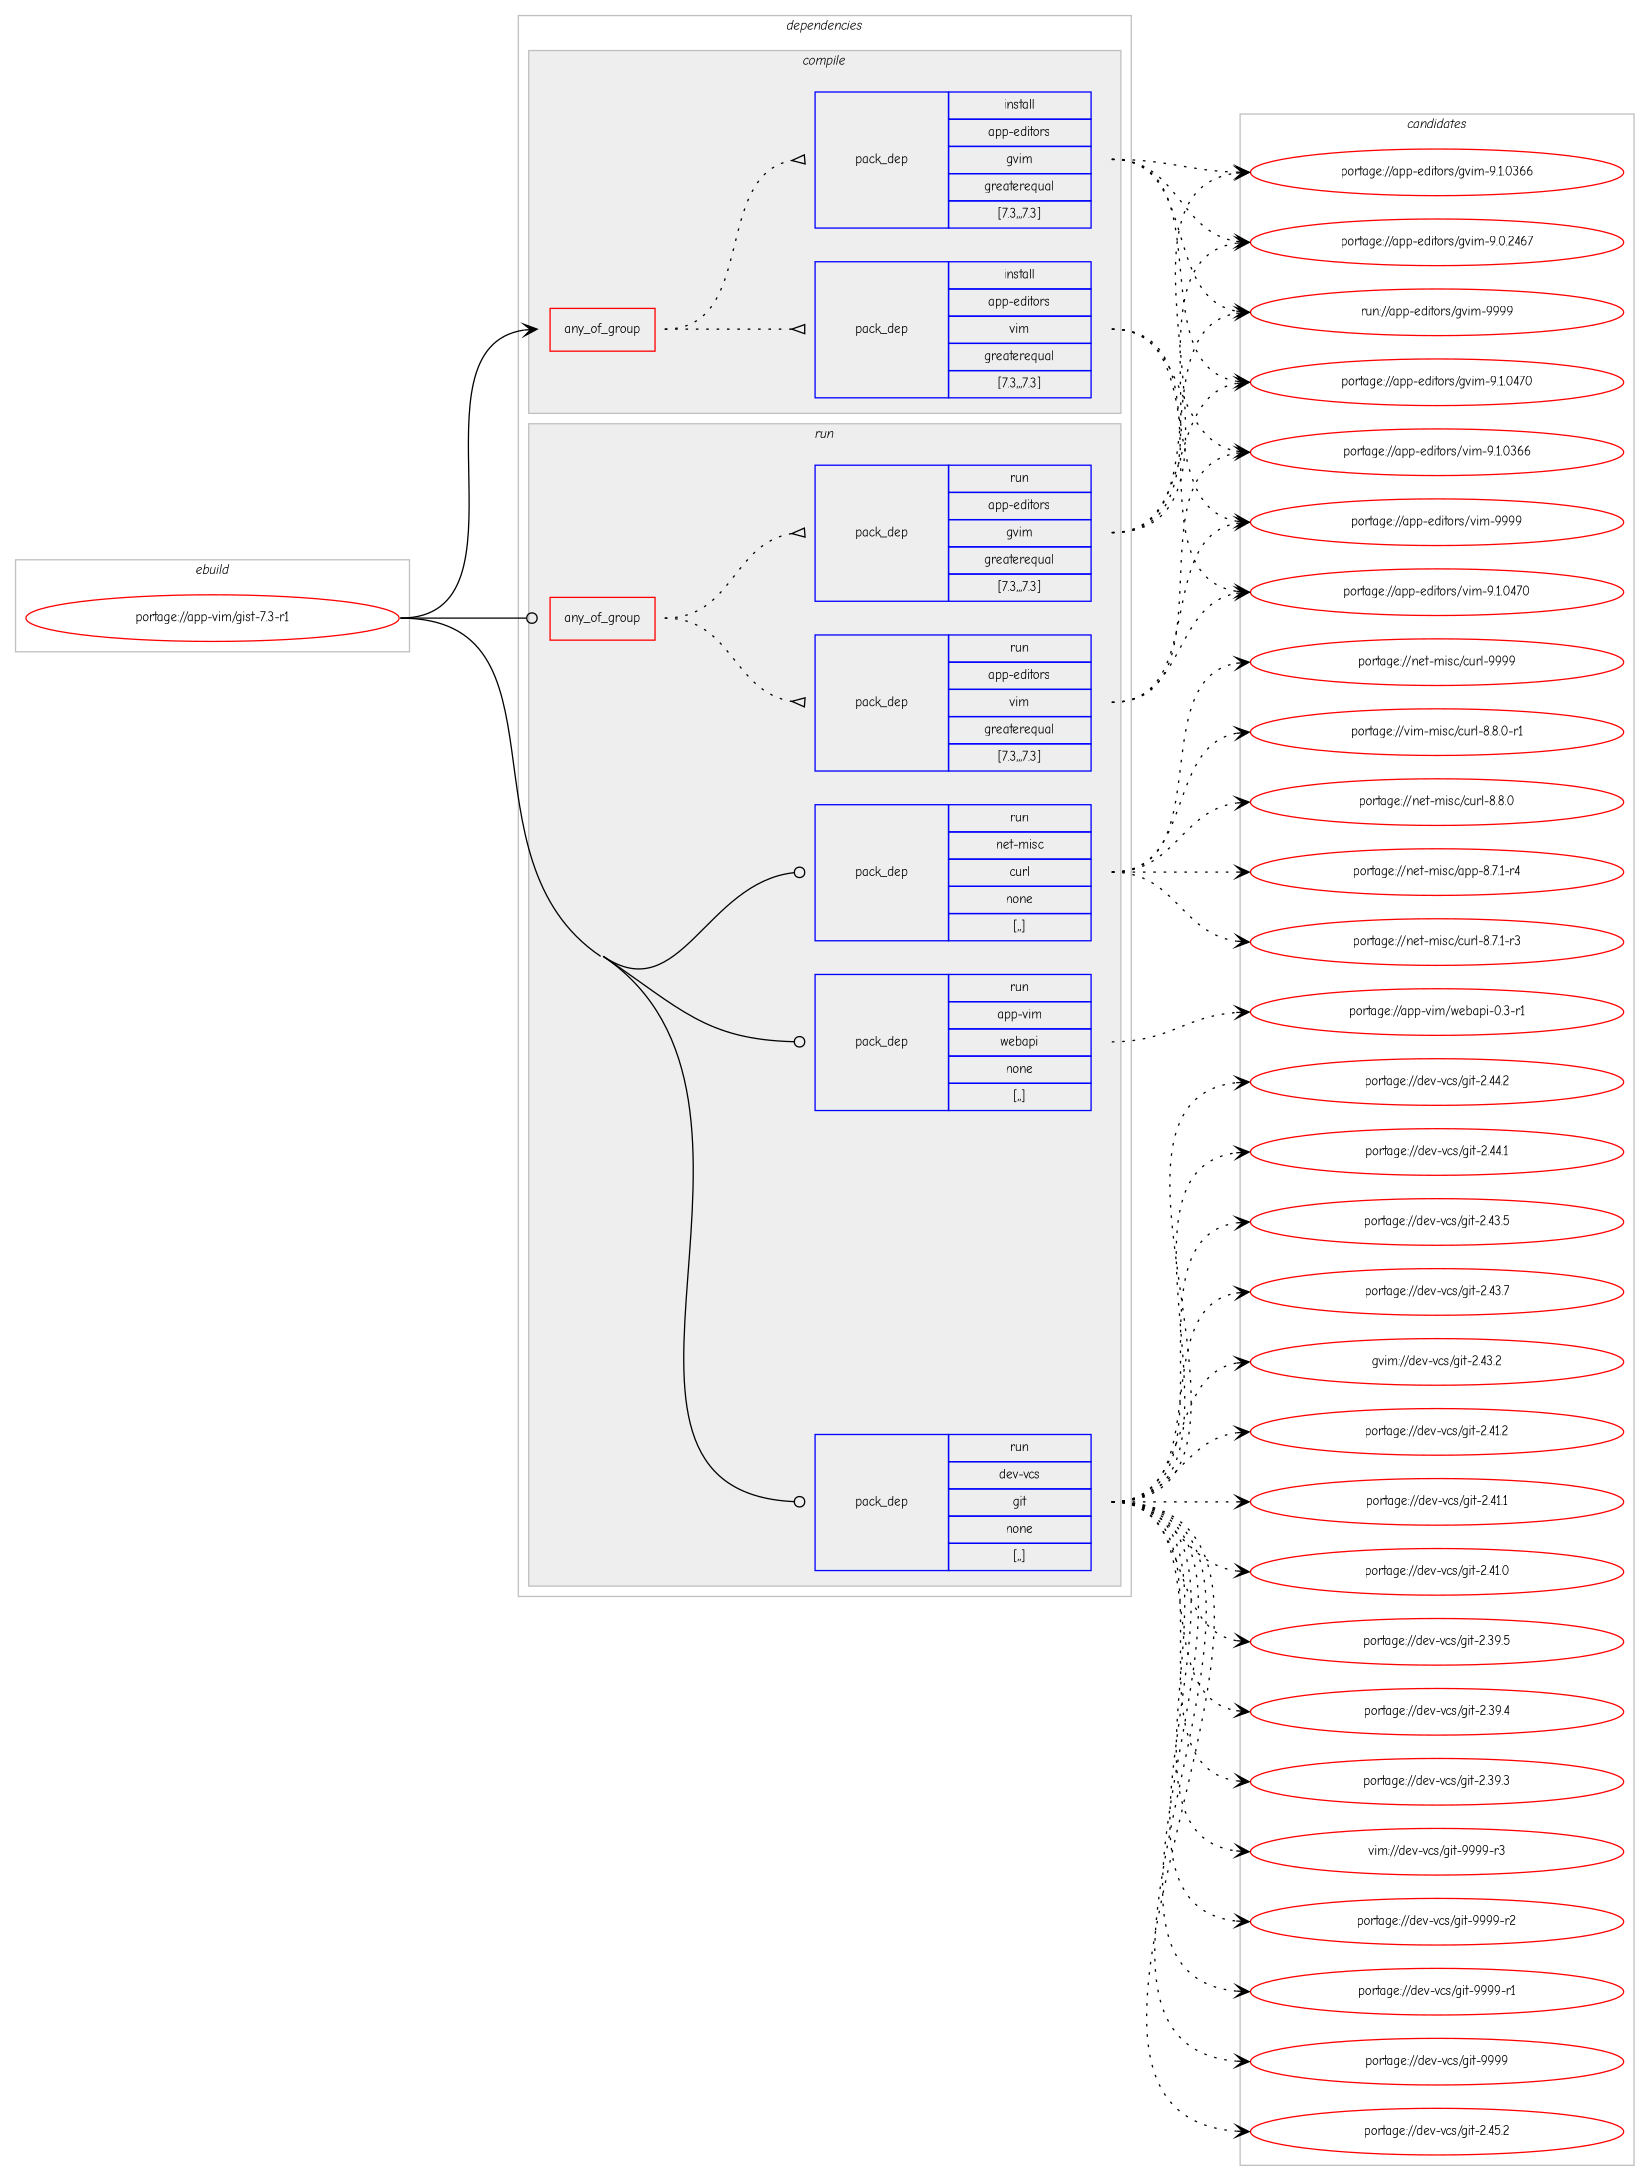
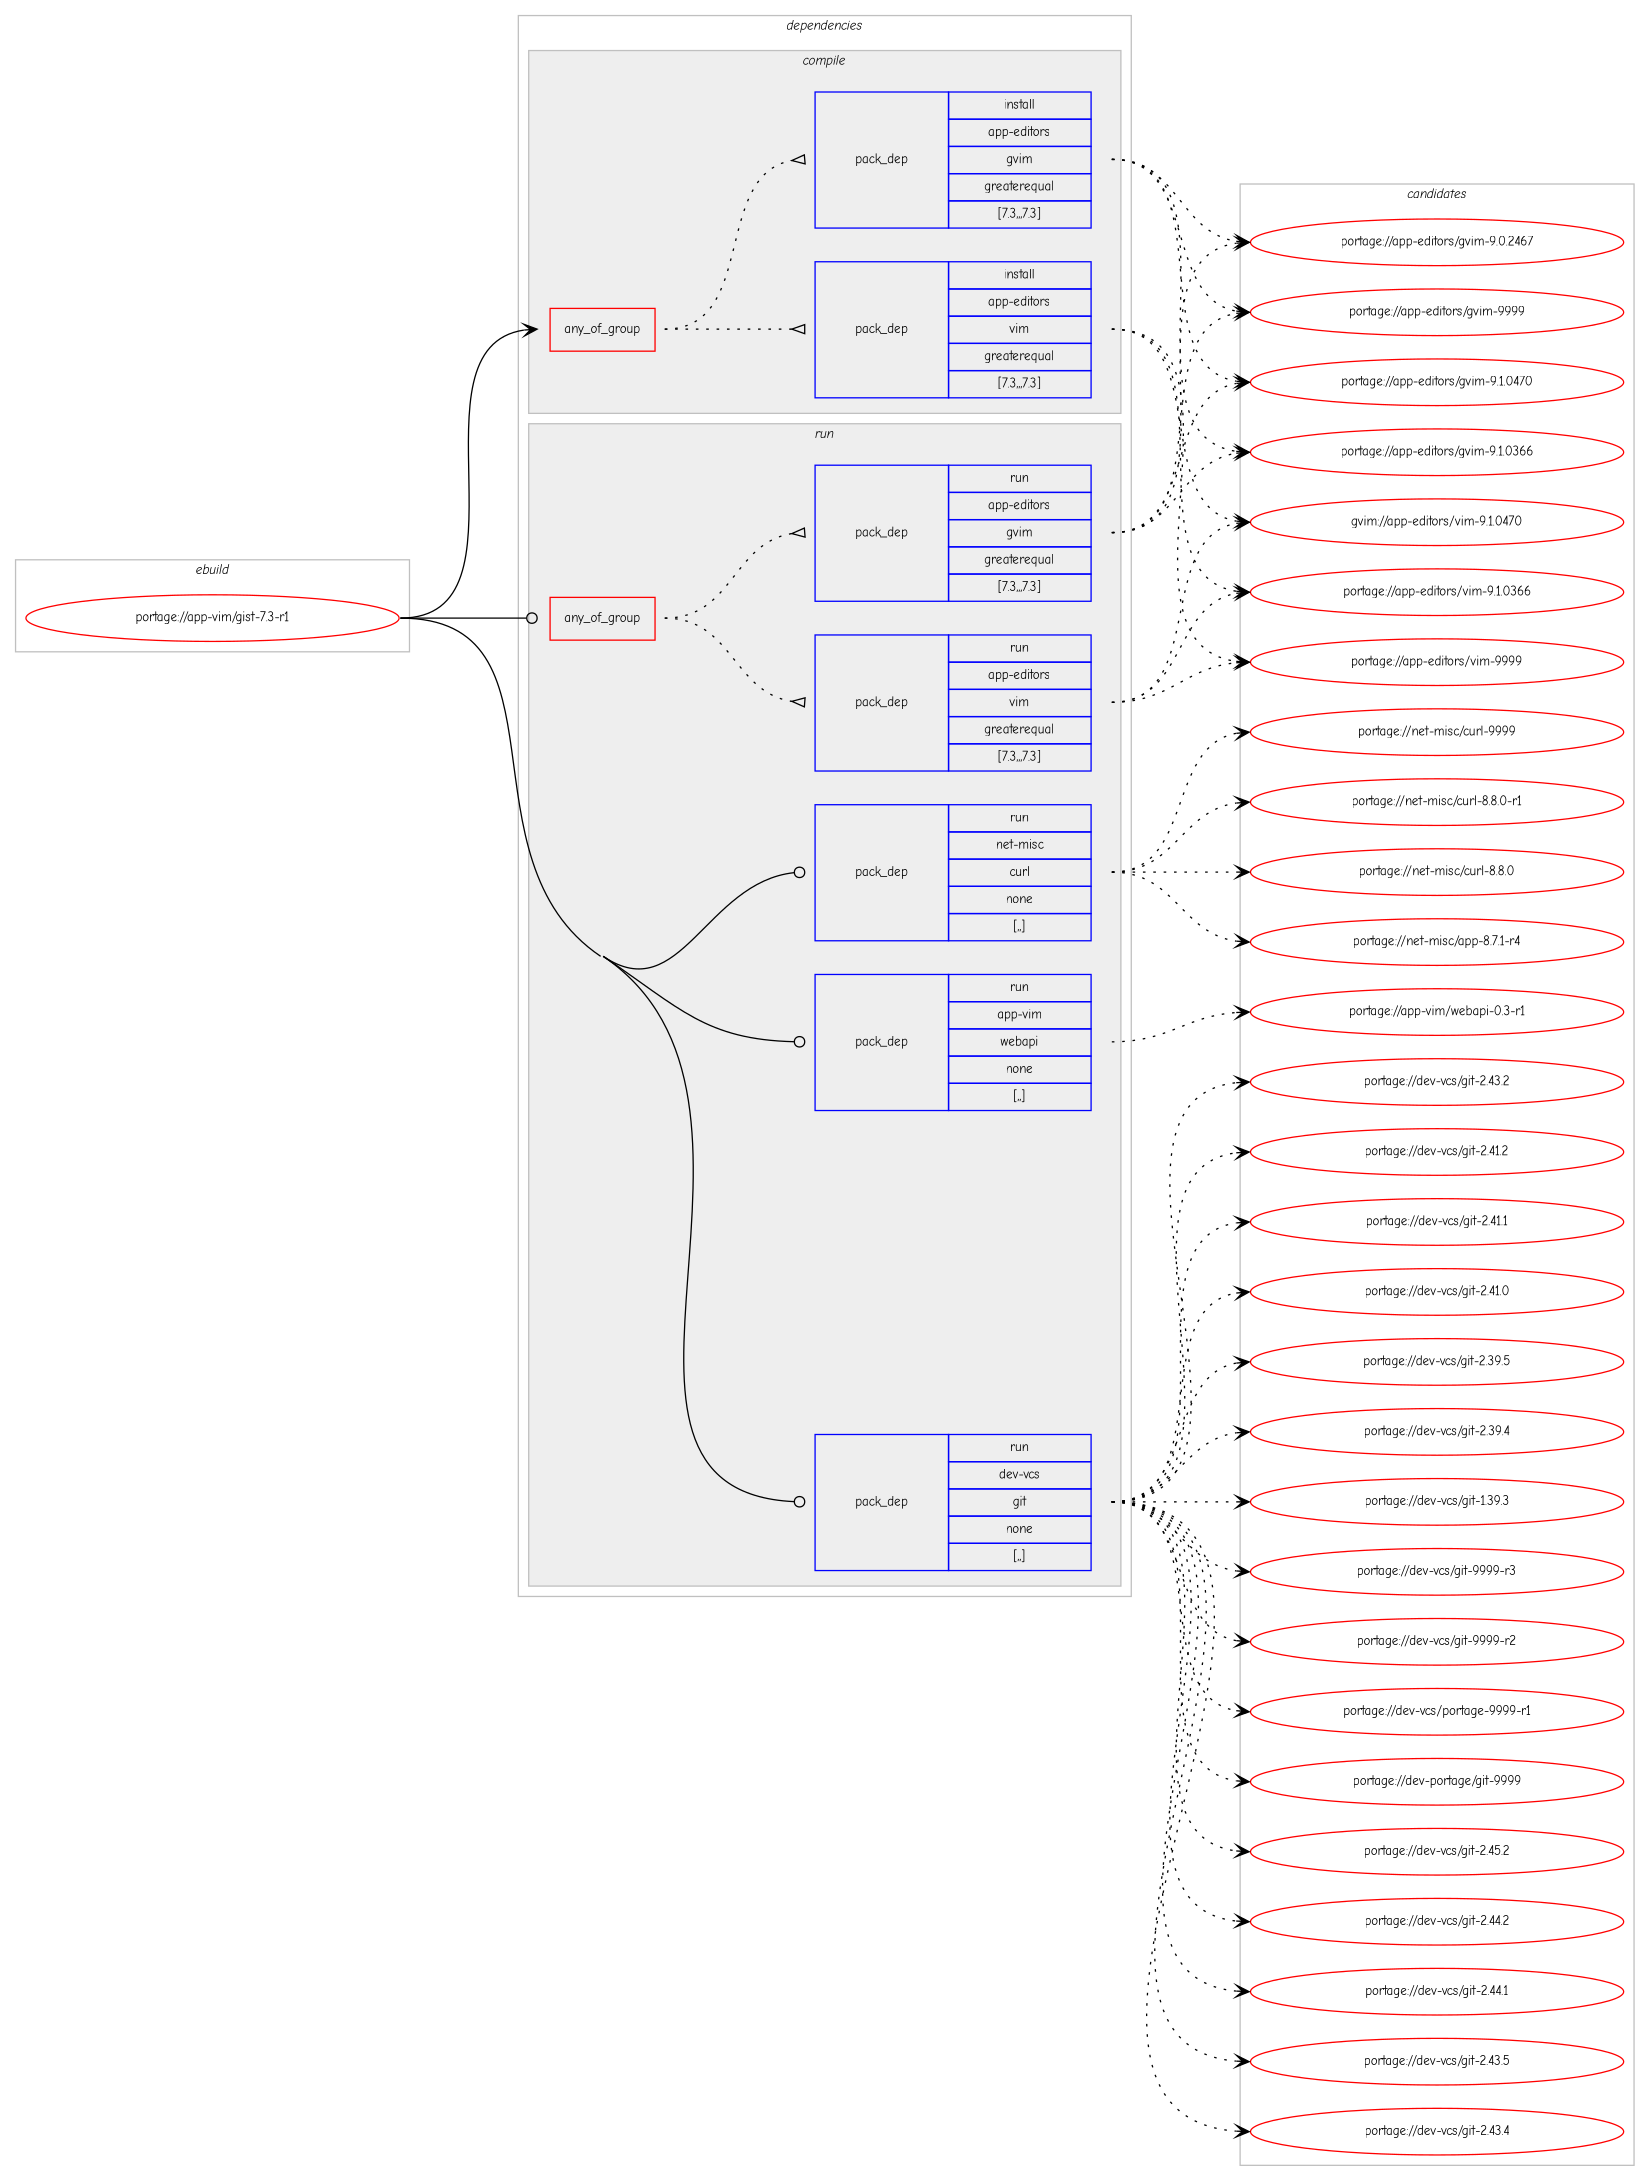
(1437, 312) -> (1437, 312)
(1437, 592) -> (1437, 522)
(1437, 732) -> (1437, 802)
(1437, 942) -> none
(1437, 1292) -> (1437, 2132)
(1437, 1362) -> (1437, 1082)
(1437, 1782) -> (1437, 1502)
(1437, 1852) -> (1437, 1572)
(1437, 1992) -> (1437, 1712)
(1437, 2062) -> (1437, 1782)
